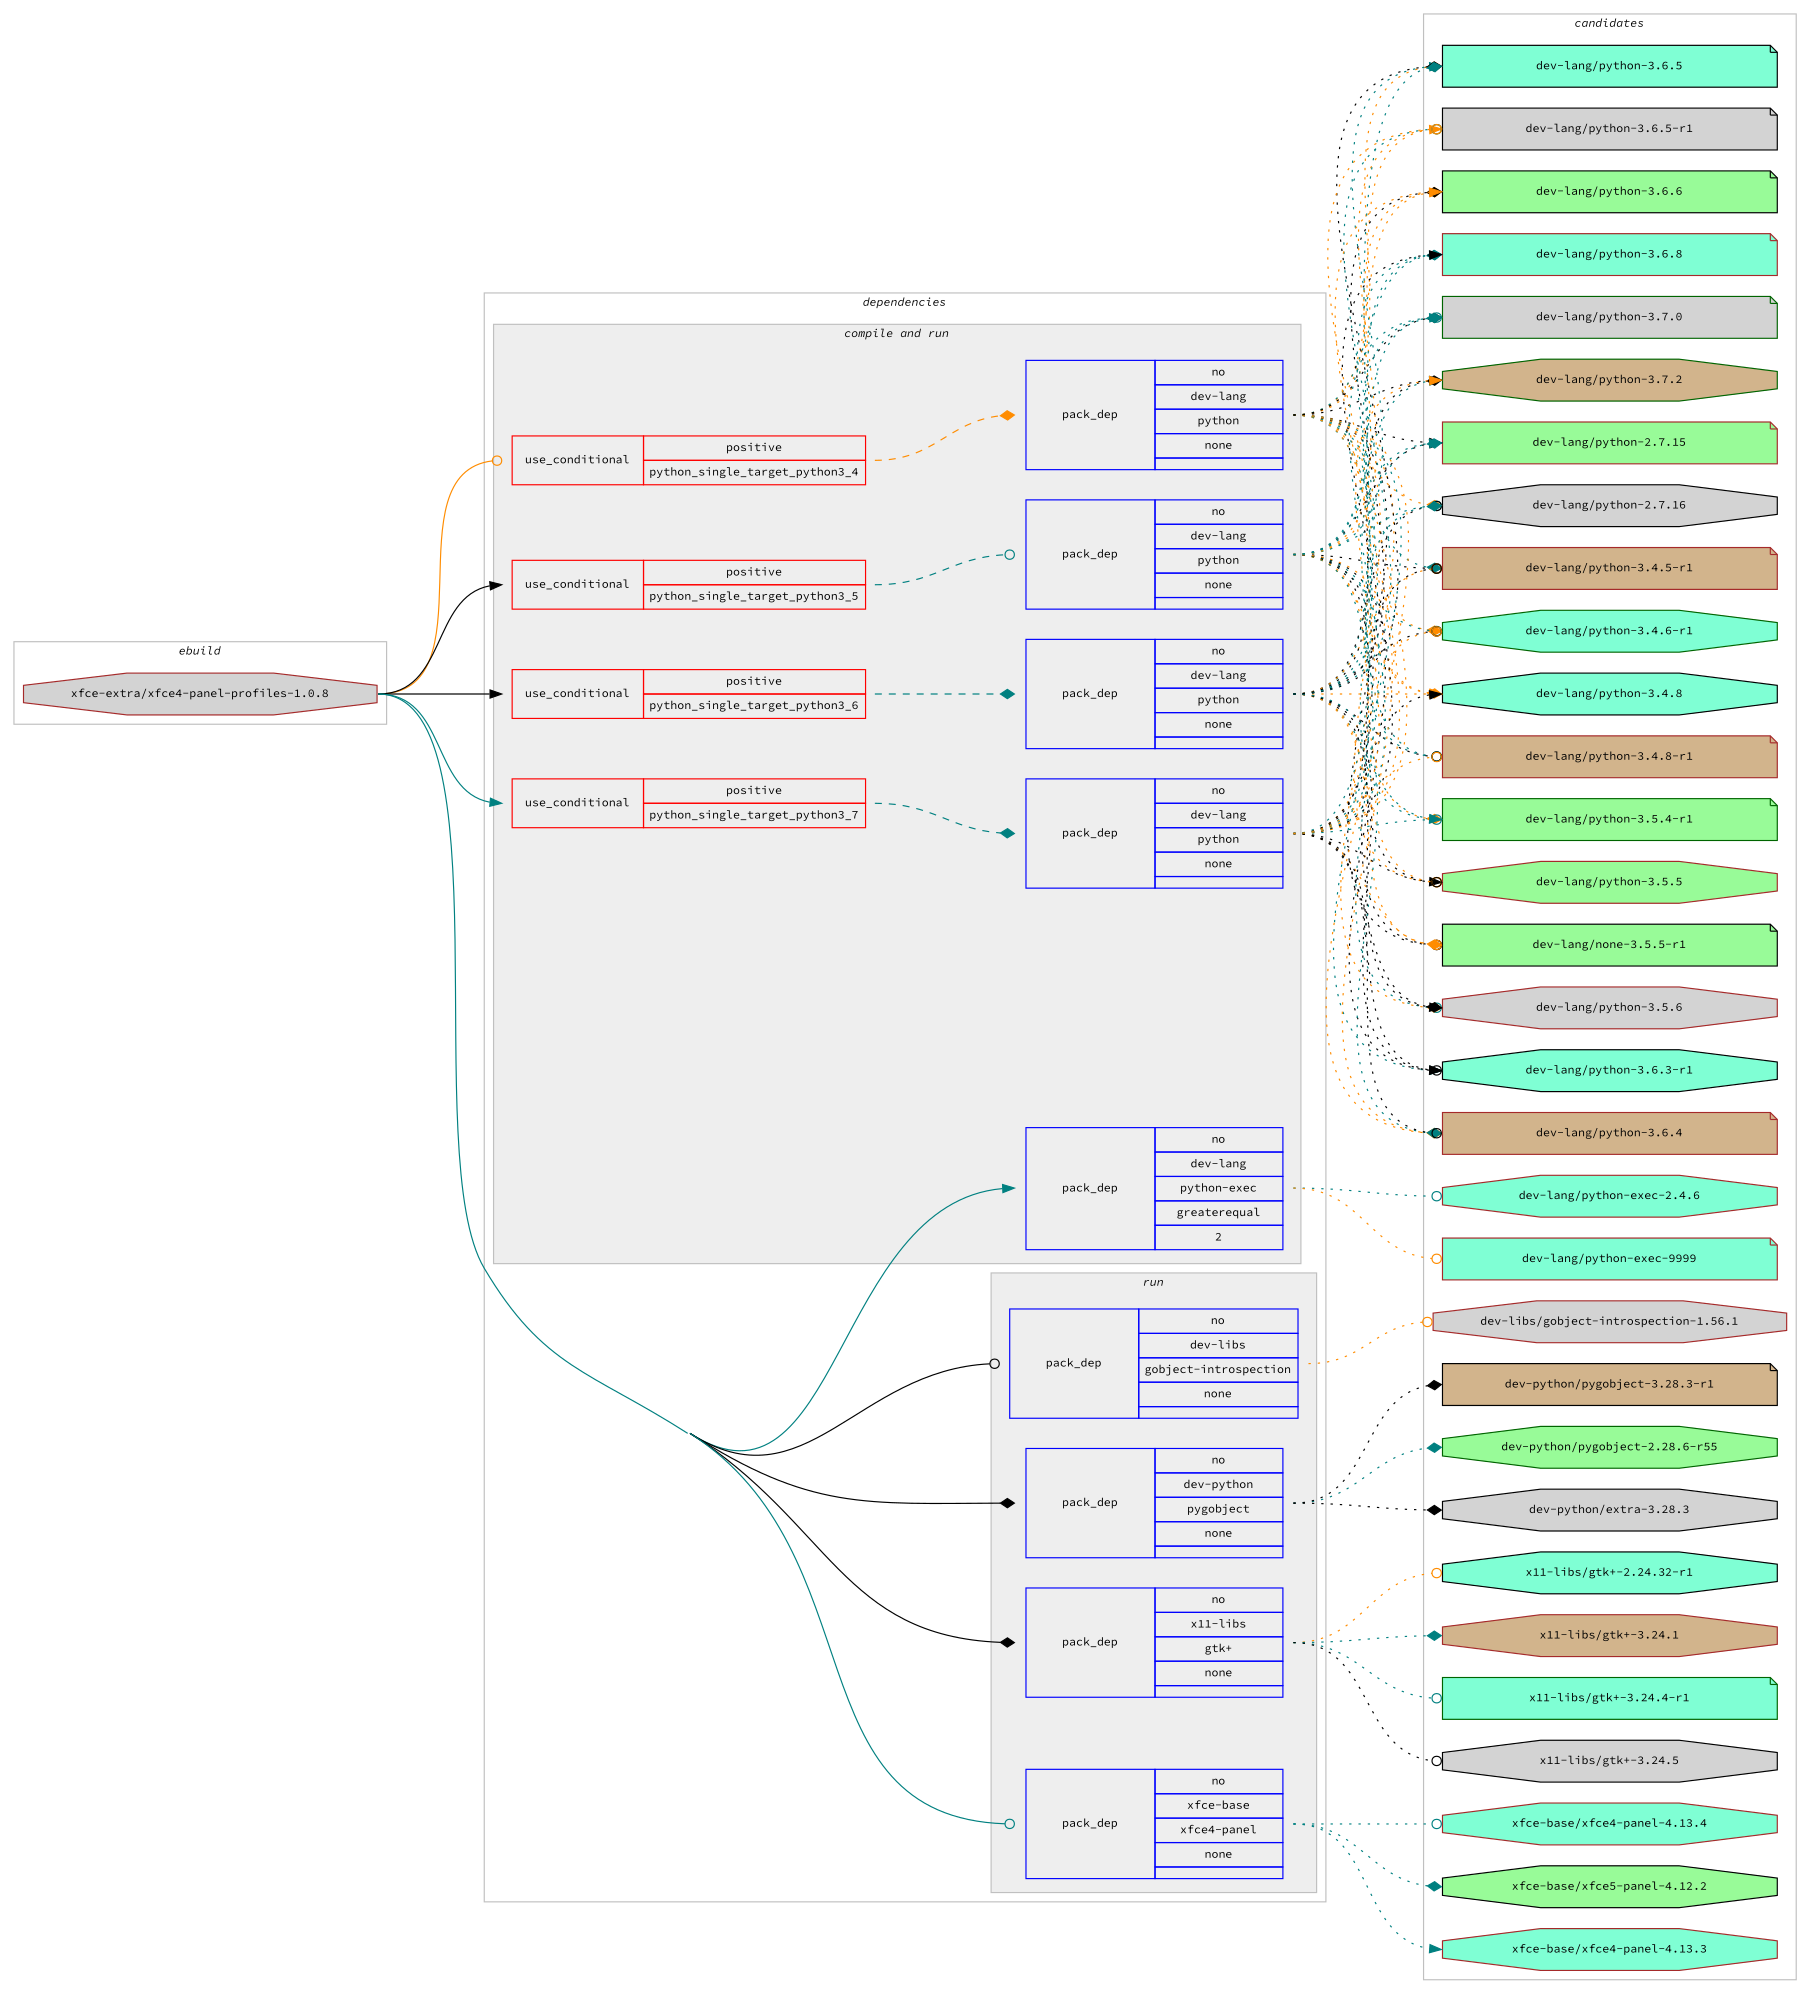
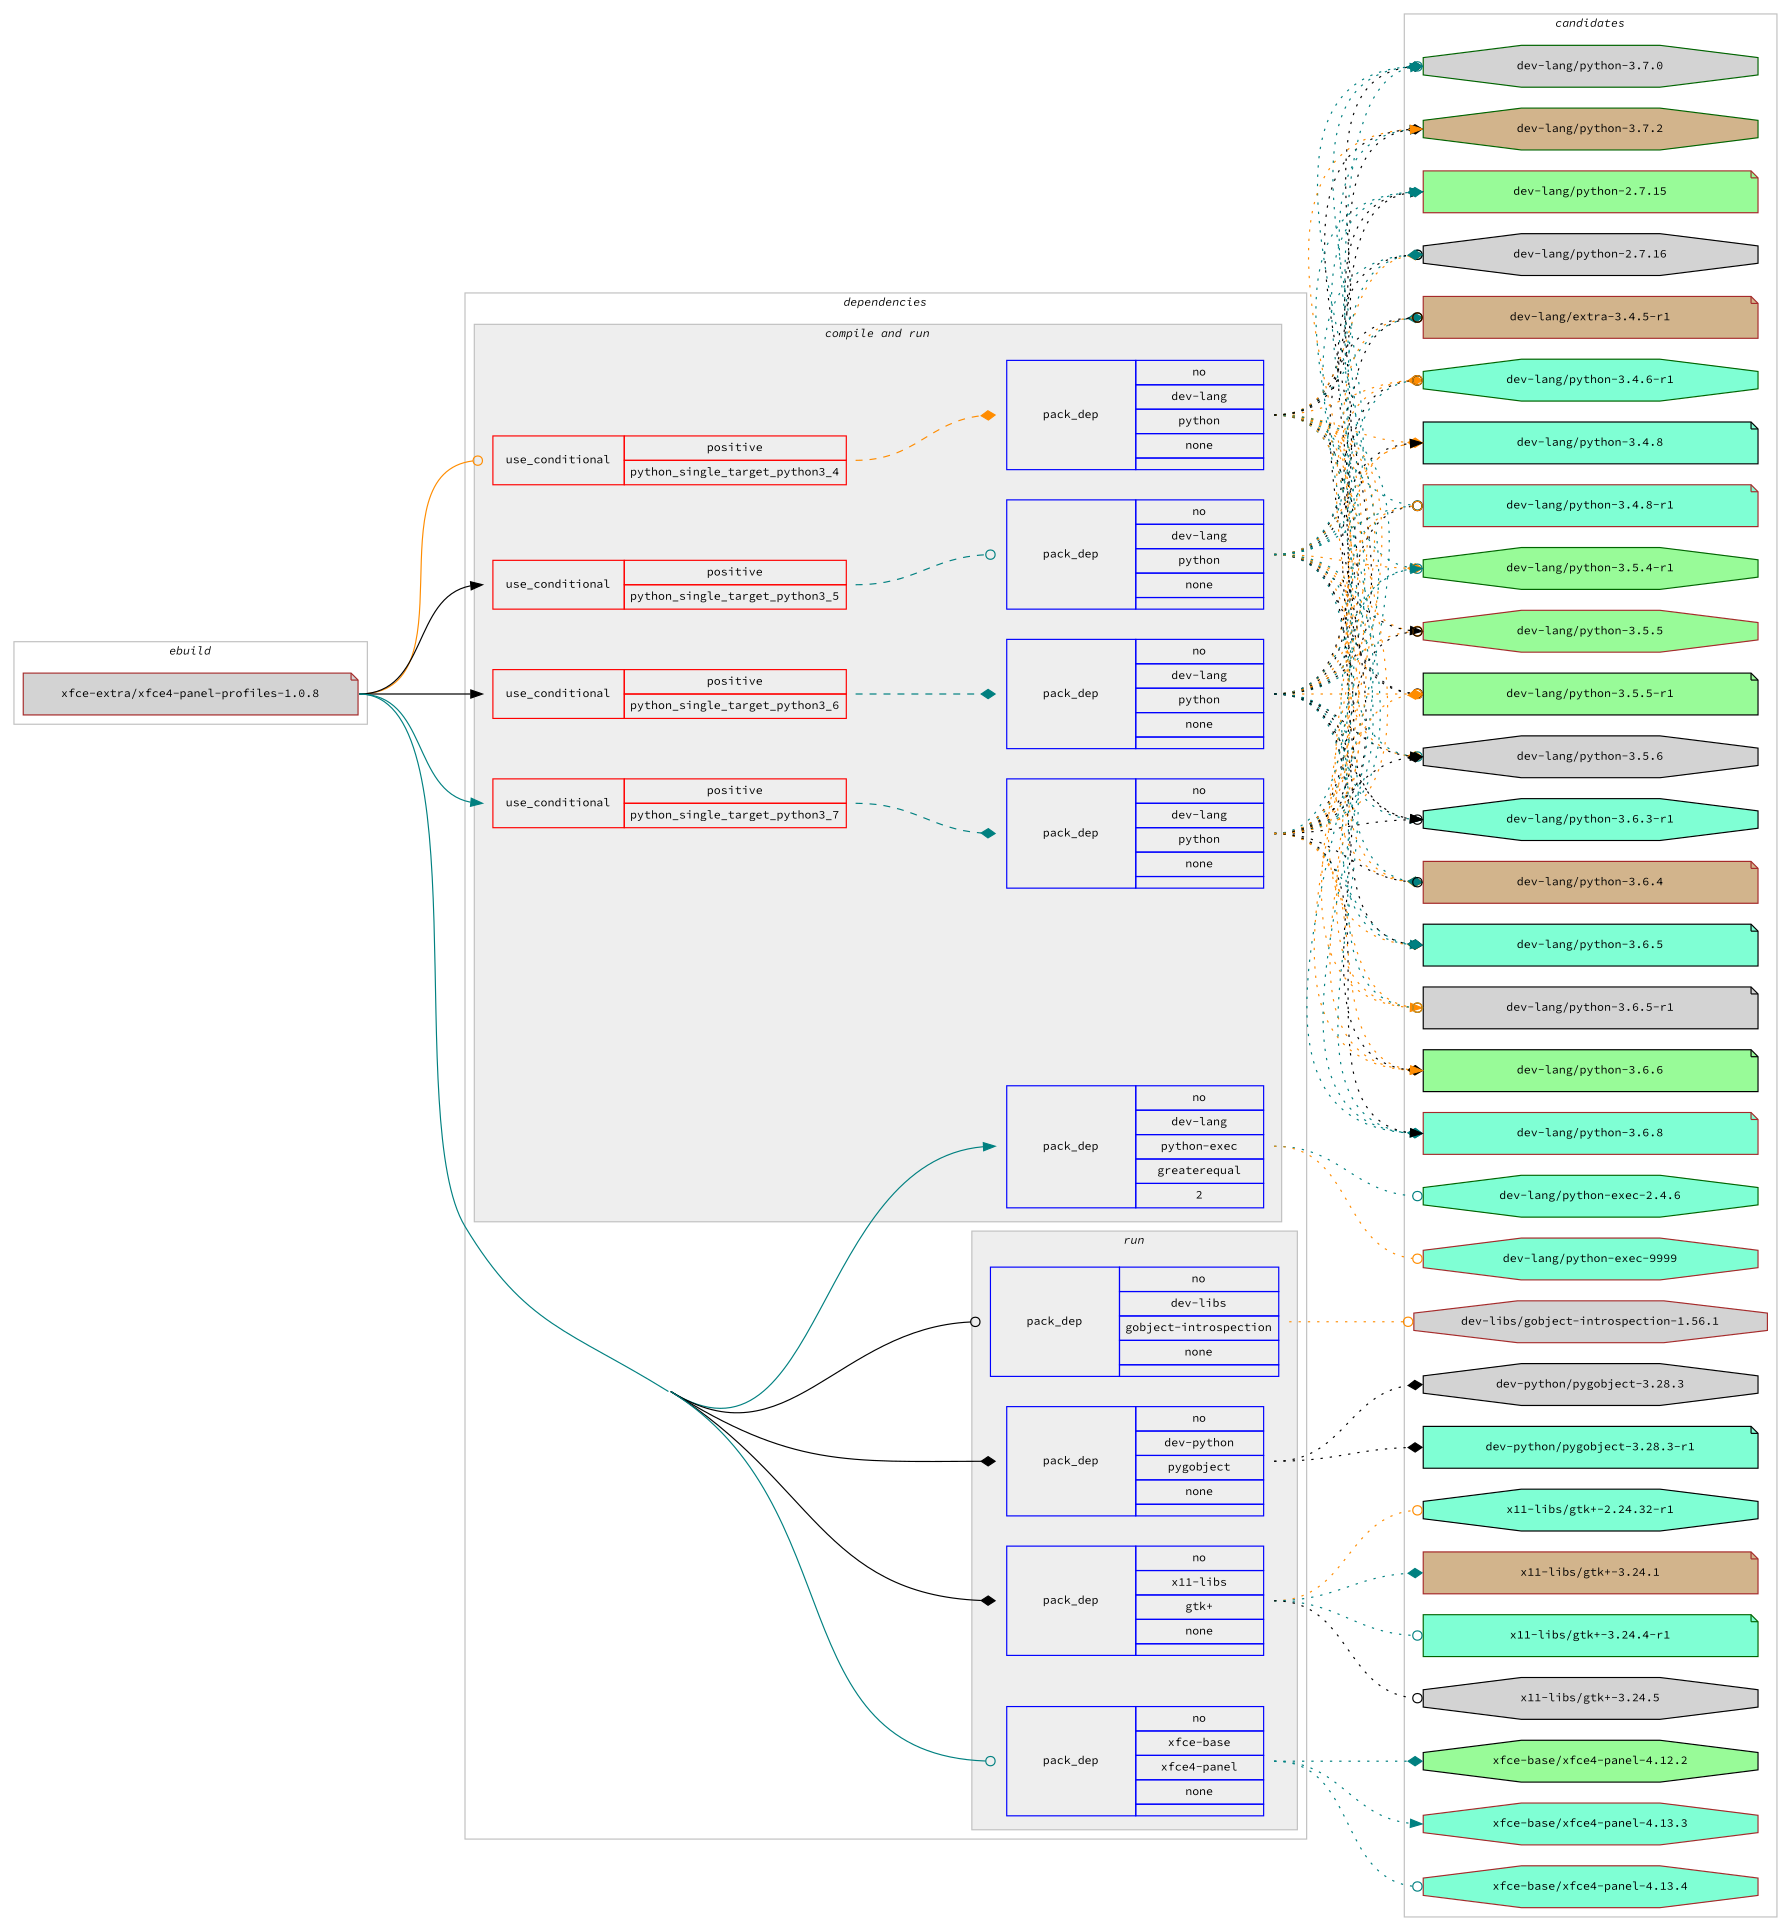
(1610, 317) -> (1591, 66)
(1610, 568) -> (1591, 317)
(200, 694) -> (191, 694)
(1610, 694) -> (1591, 443)
(1610, 757) -> (1591, 506)
(1610, 820) -> (1591, 568)
(1610, 945) -> (1591, 694)
(1610, 1008) -> (1591, 757)
(1610, 1196) -> (1591, 1196)
(1610, 1259) -> (1591, 1259)
(1610, 1385) -> (1591, 1447)
(1610, 1447) -> none
(1610, 1510) -> (1591, 1385)
(1610, 1636) -> (1591, 1573)
(1610, 1887) -> (1591, 1761)
